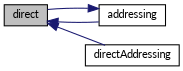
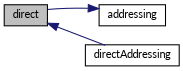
(78, 22) -> none
